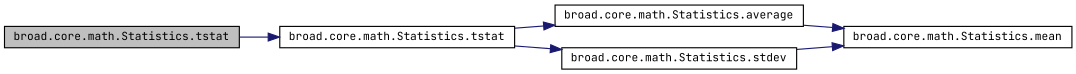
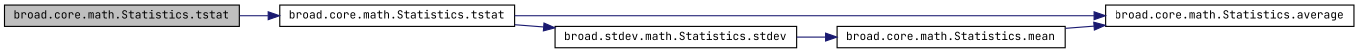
(818, 26) -> (1080, 27)
(679, 58) -> (676, 37)
